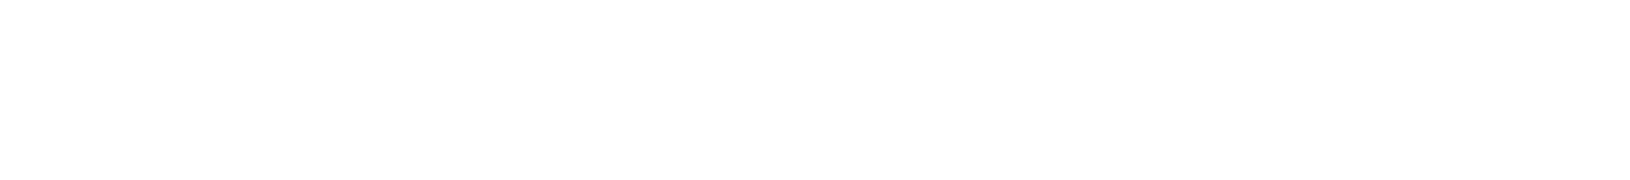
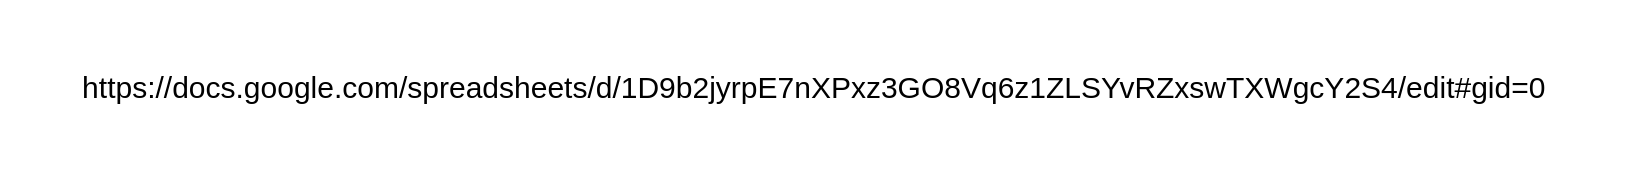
none -> (814, 89)
